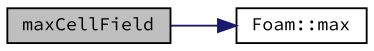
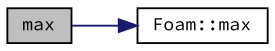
(89, 26) -> (39, 26)
